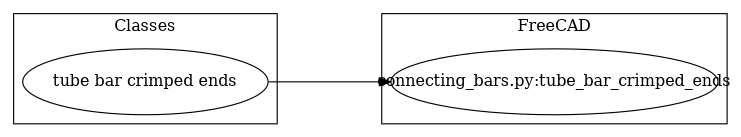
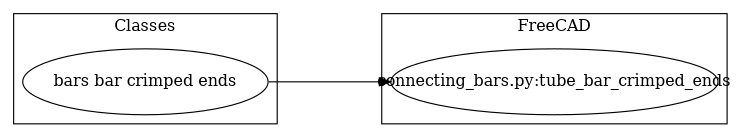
(145, 82) -> (145, 82)
